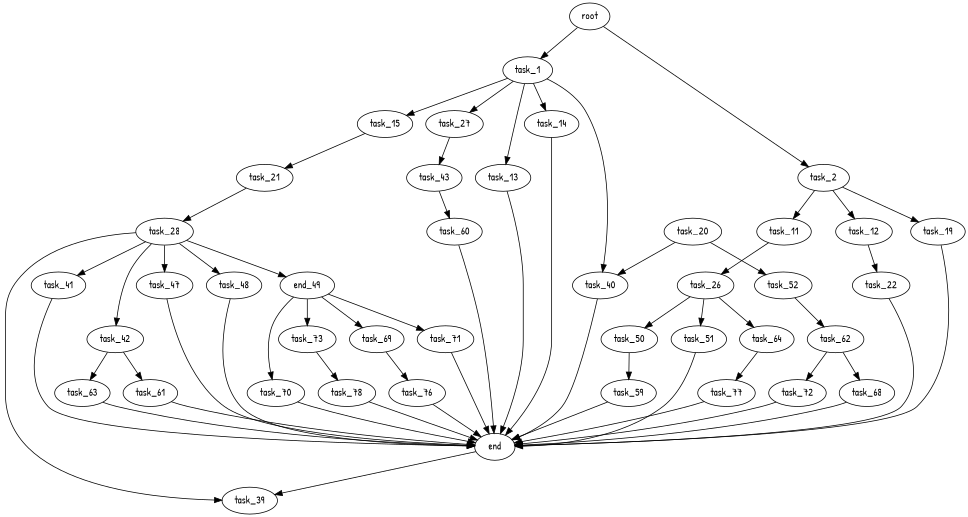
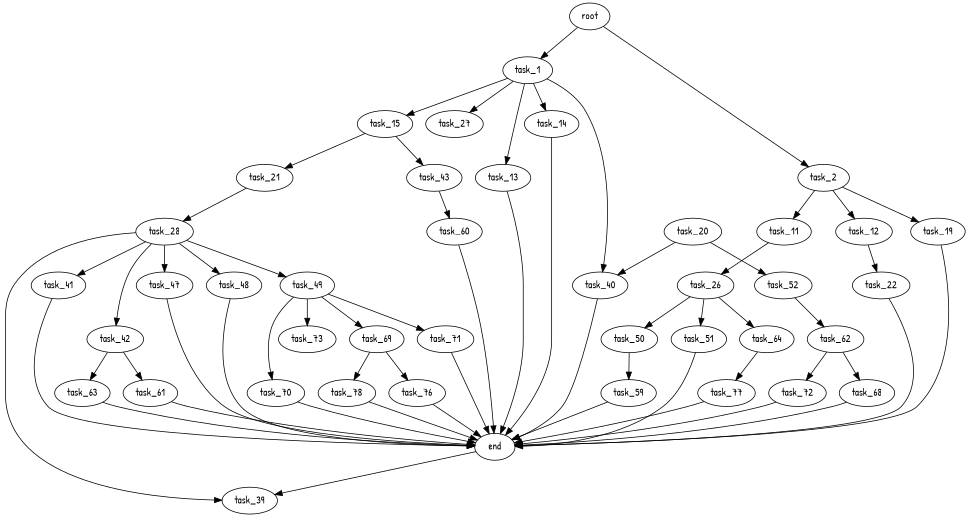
(446, 147) -> (407, 148)
(307, 285) -> (307, 285)
(325, 363) -> (364, 363)
